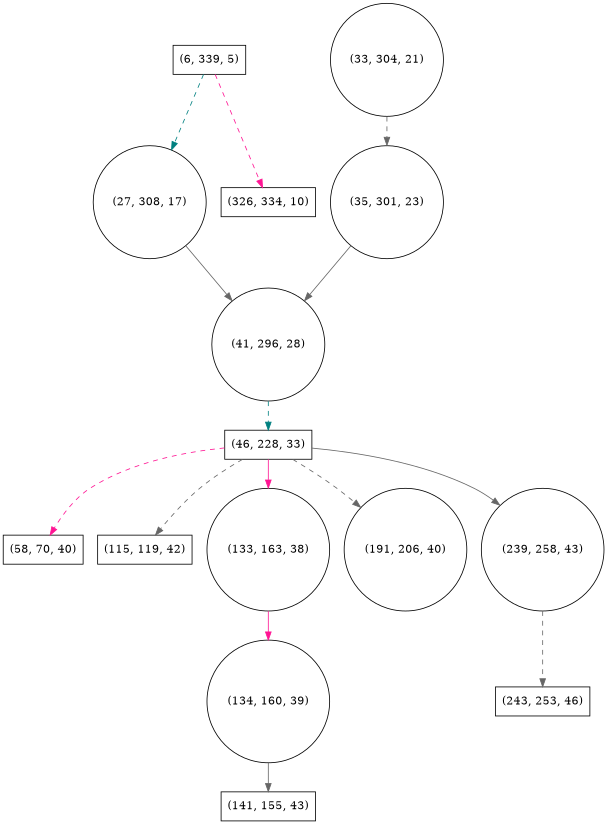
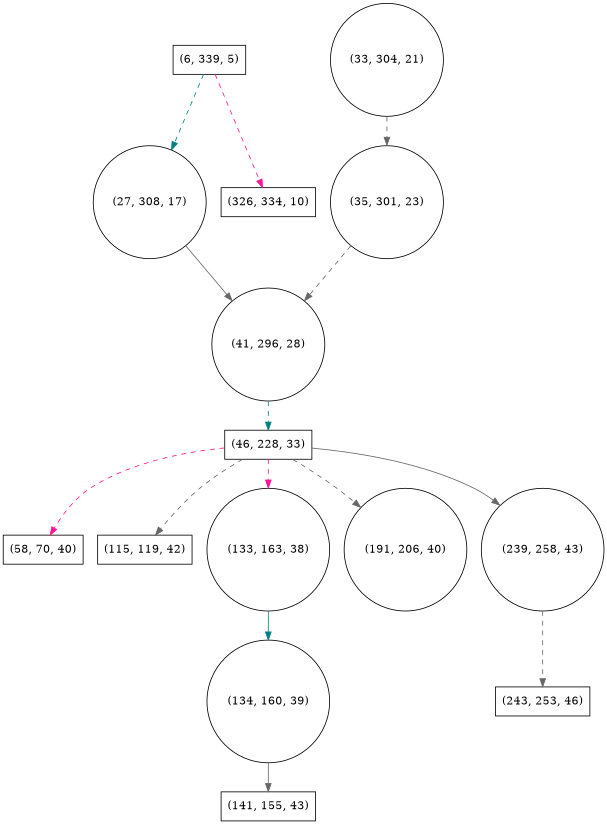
(330, 270) -> (330, 270)
(268, 470) -> (268, 470)
(268, 622) -> (268, 622)
